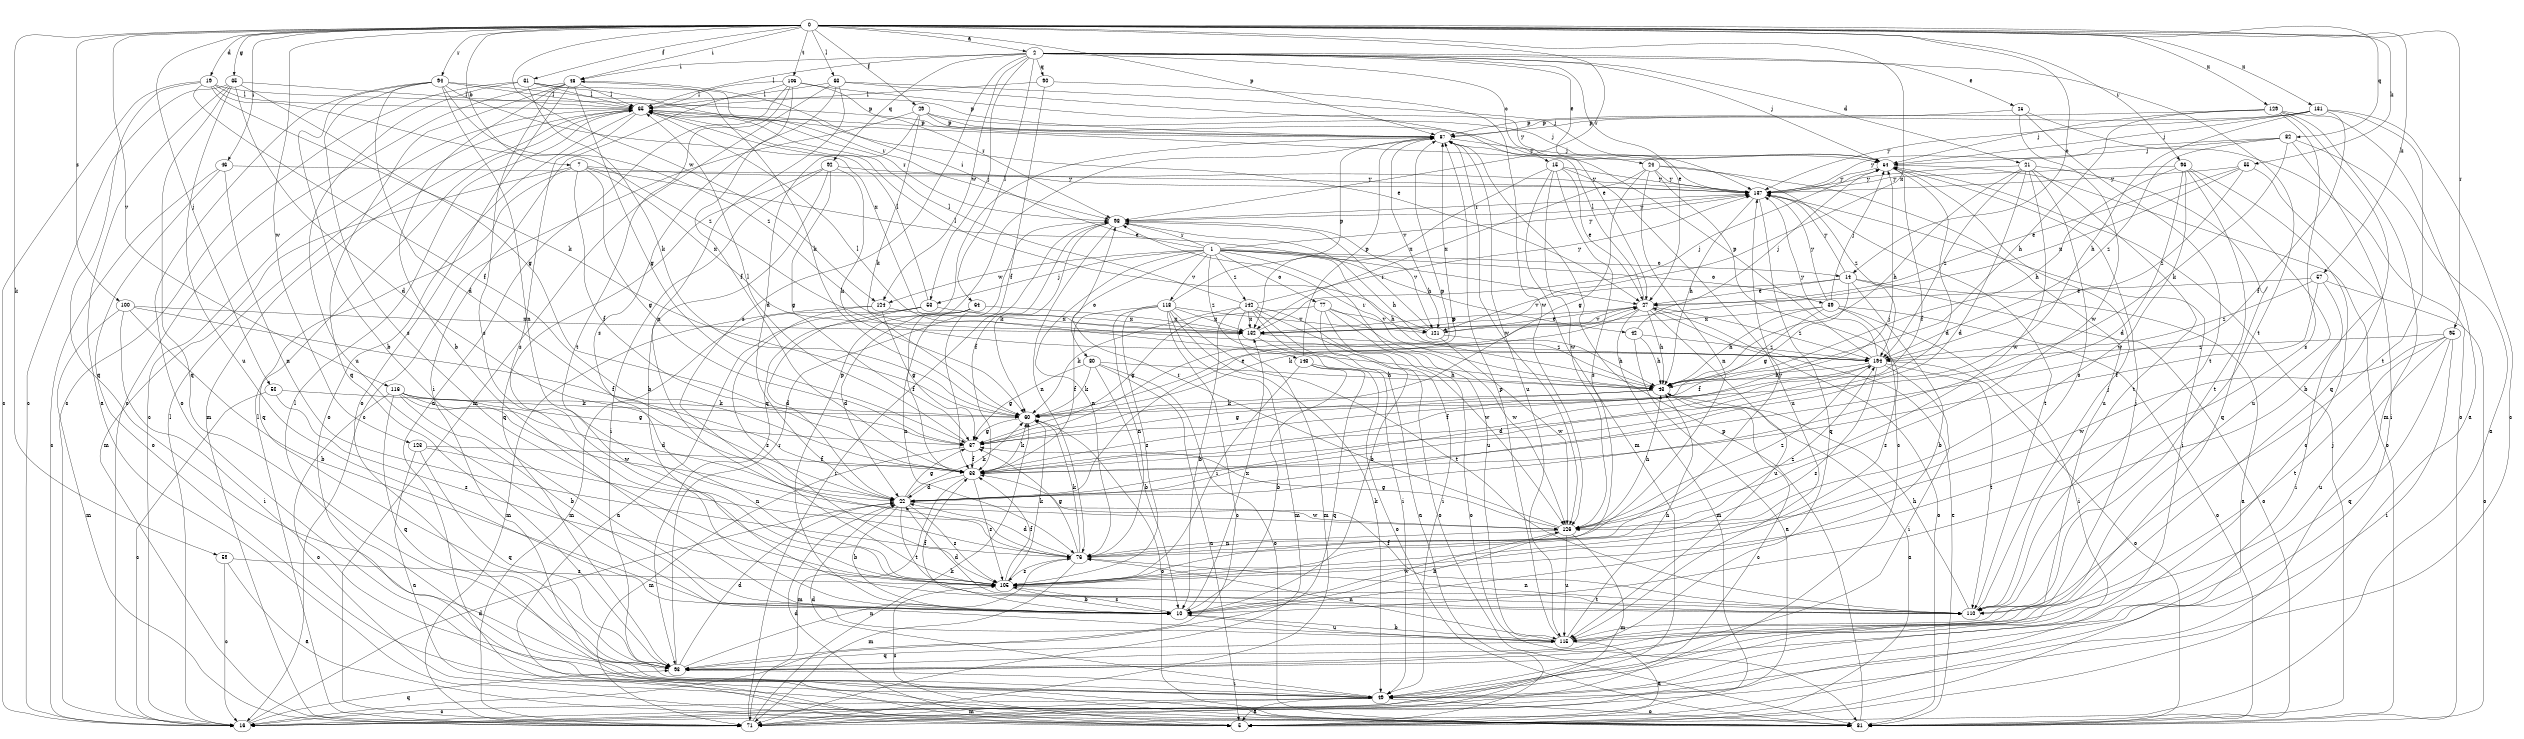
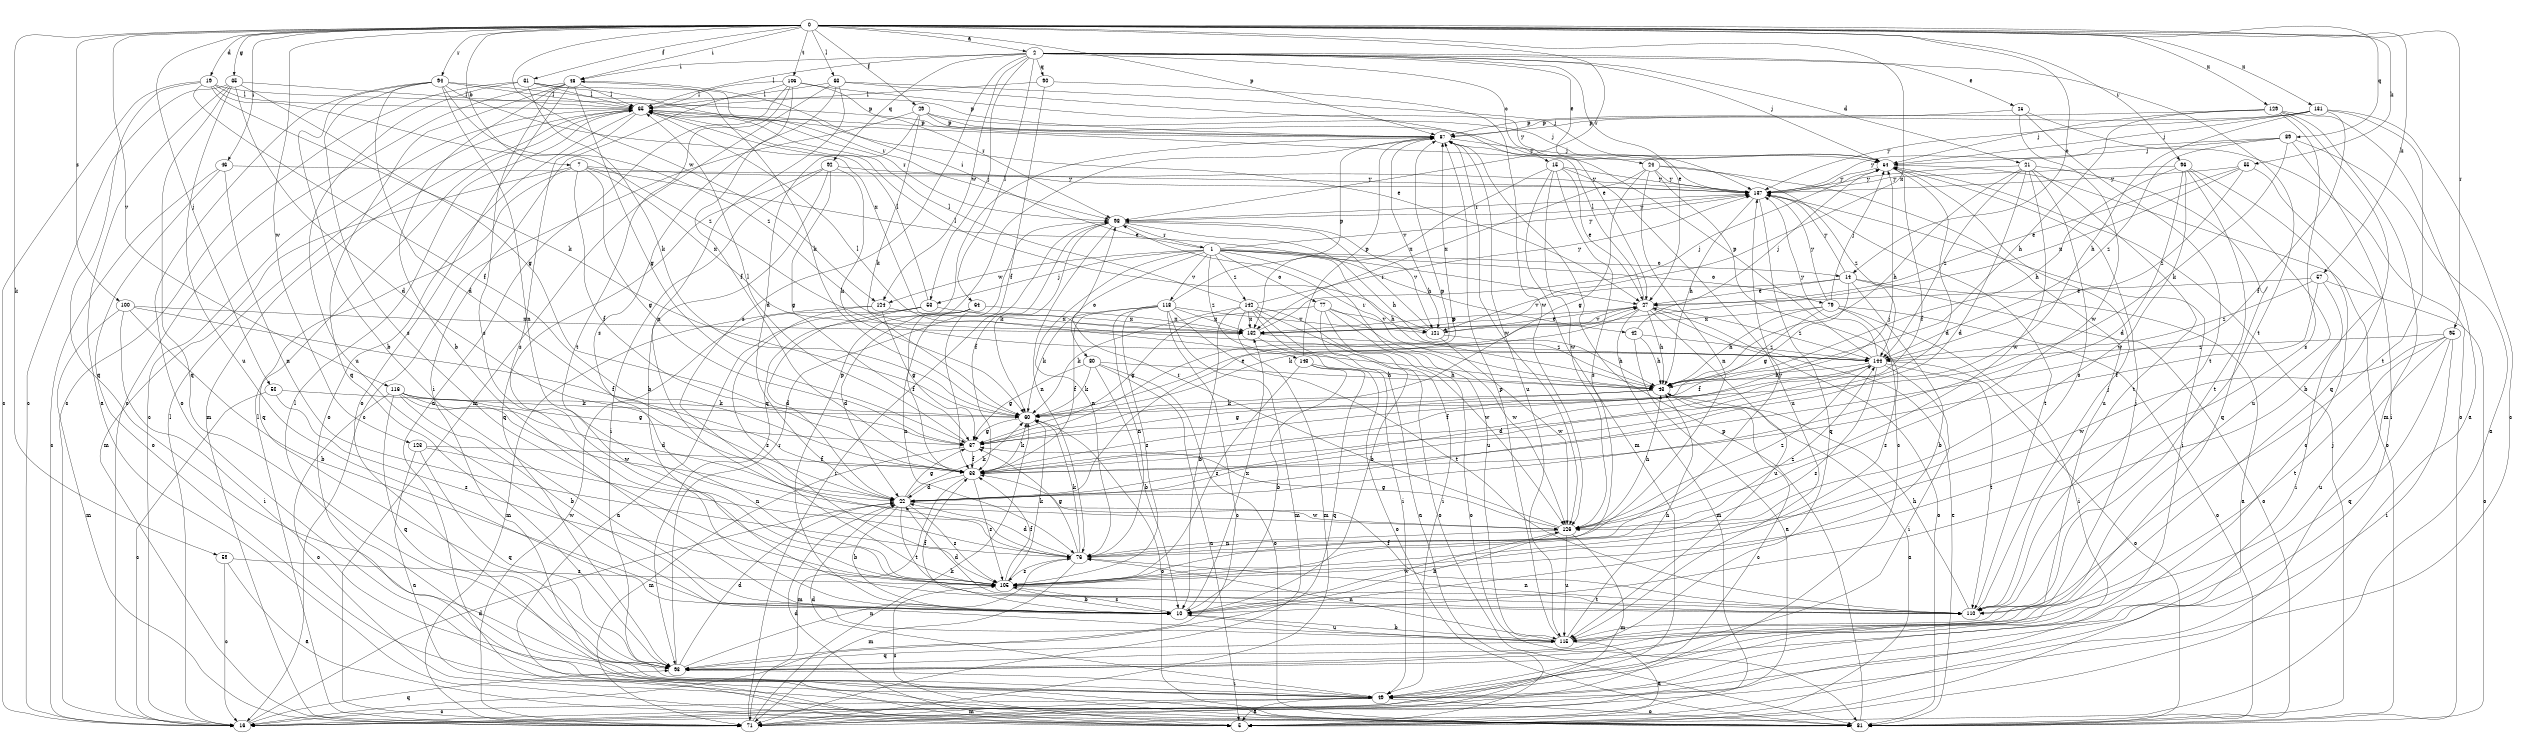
(2288, 137) -> (2288, 137)
(1167, 233) -> (1160, 237)
(1831, 306) -> (1831, 306)
(1878, 362) -> (1878, 362)
(1330, 428) -> (1056, 334)
(1217, 474) -> (1217, 474)
(572, 516) -> (572, 516)
